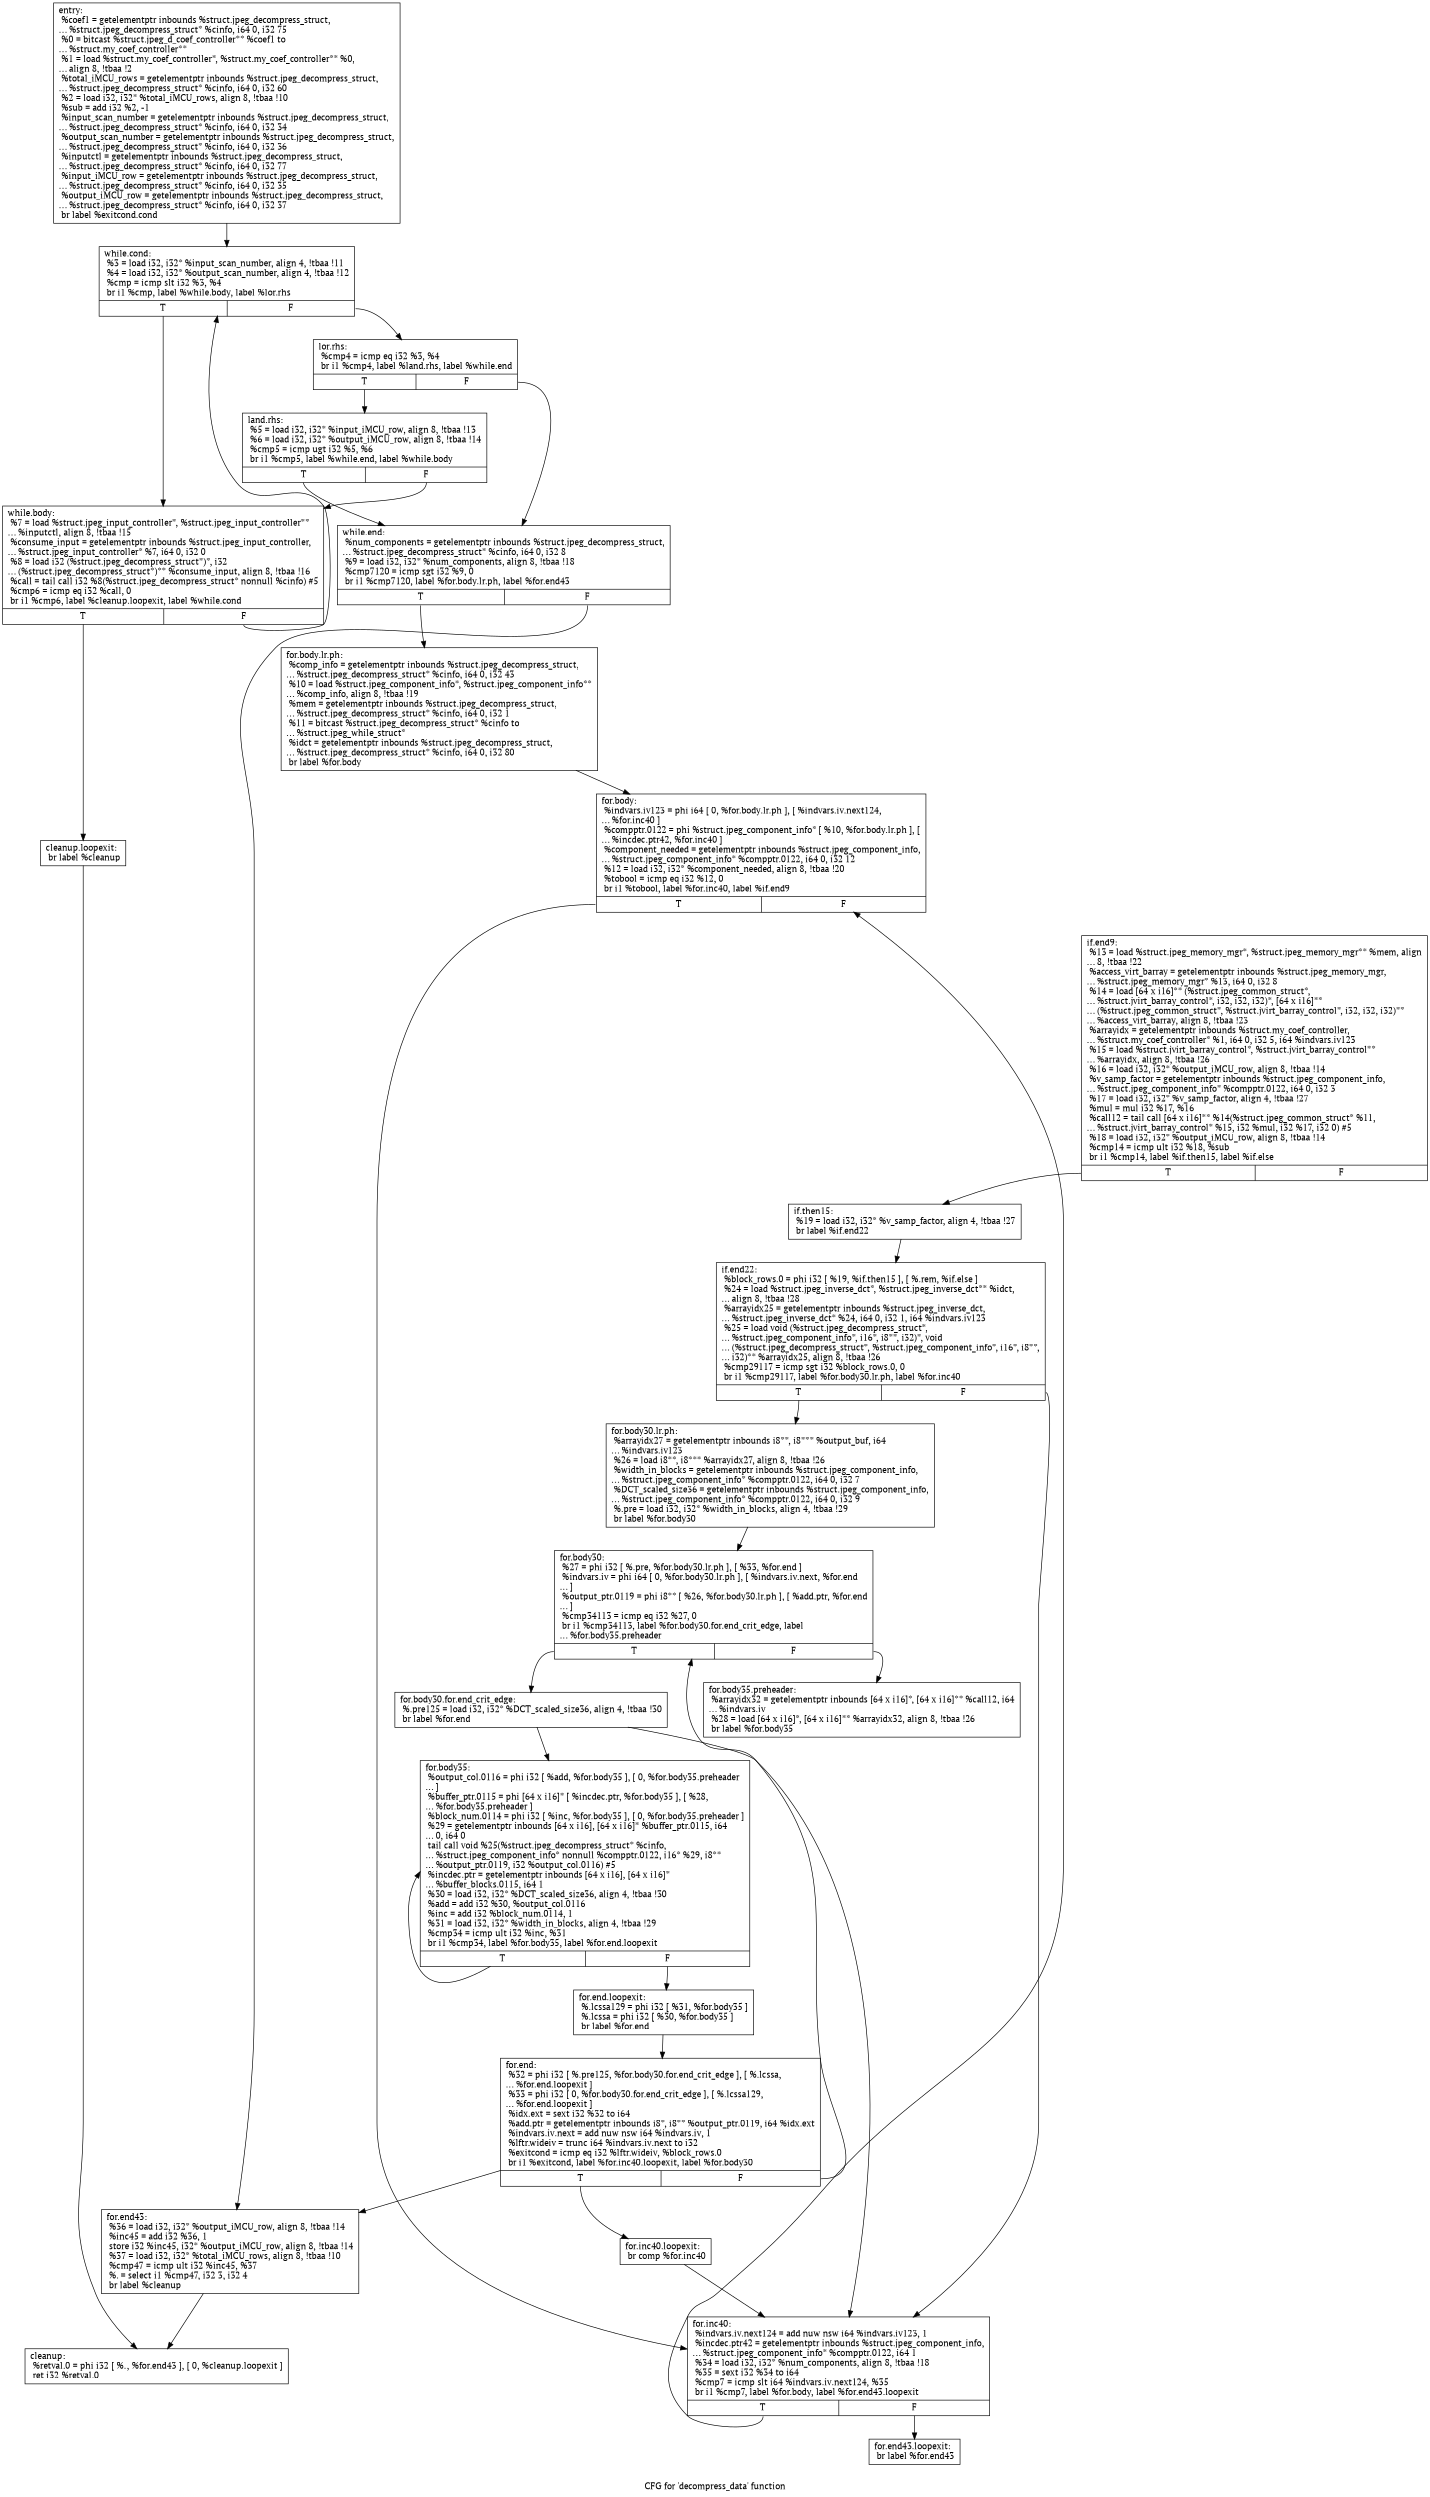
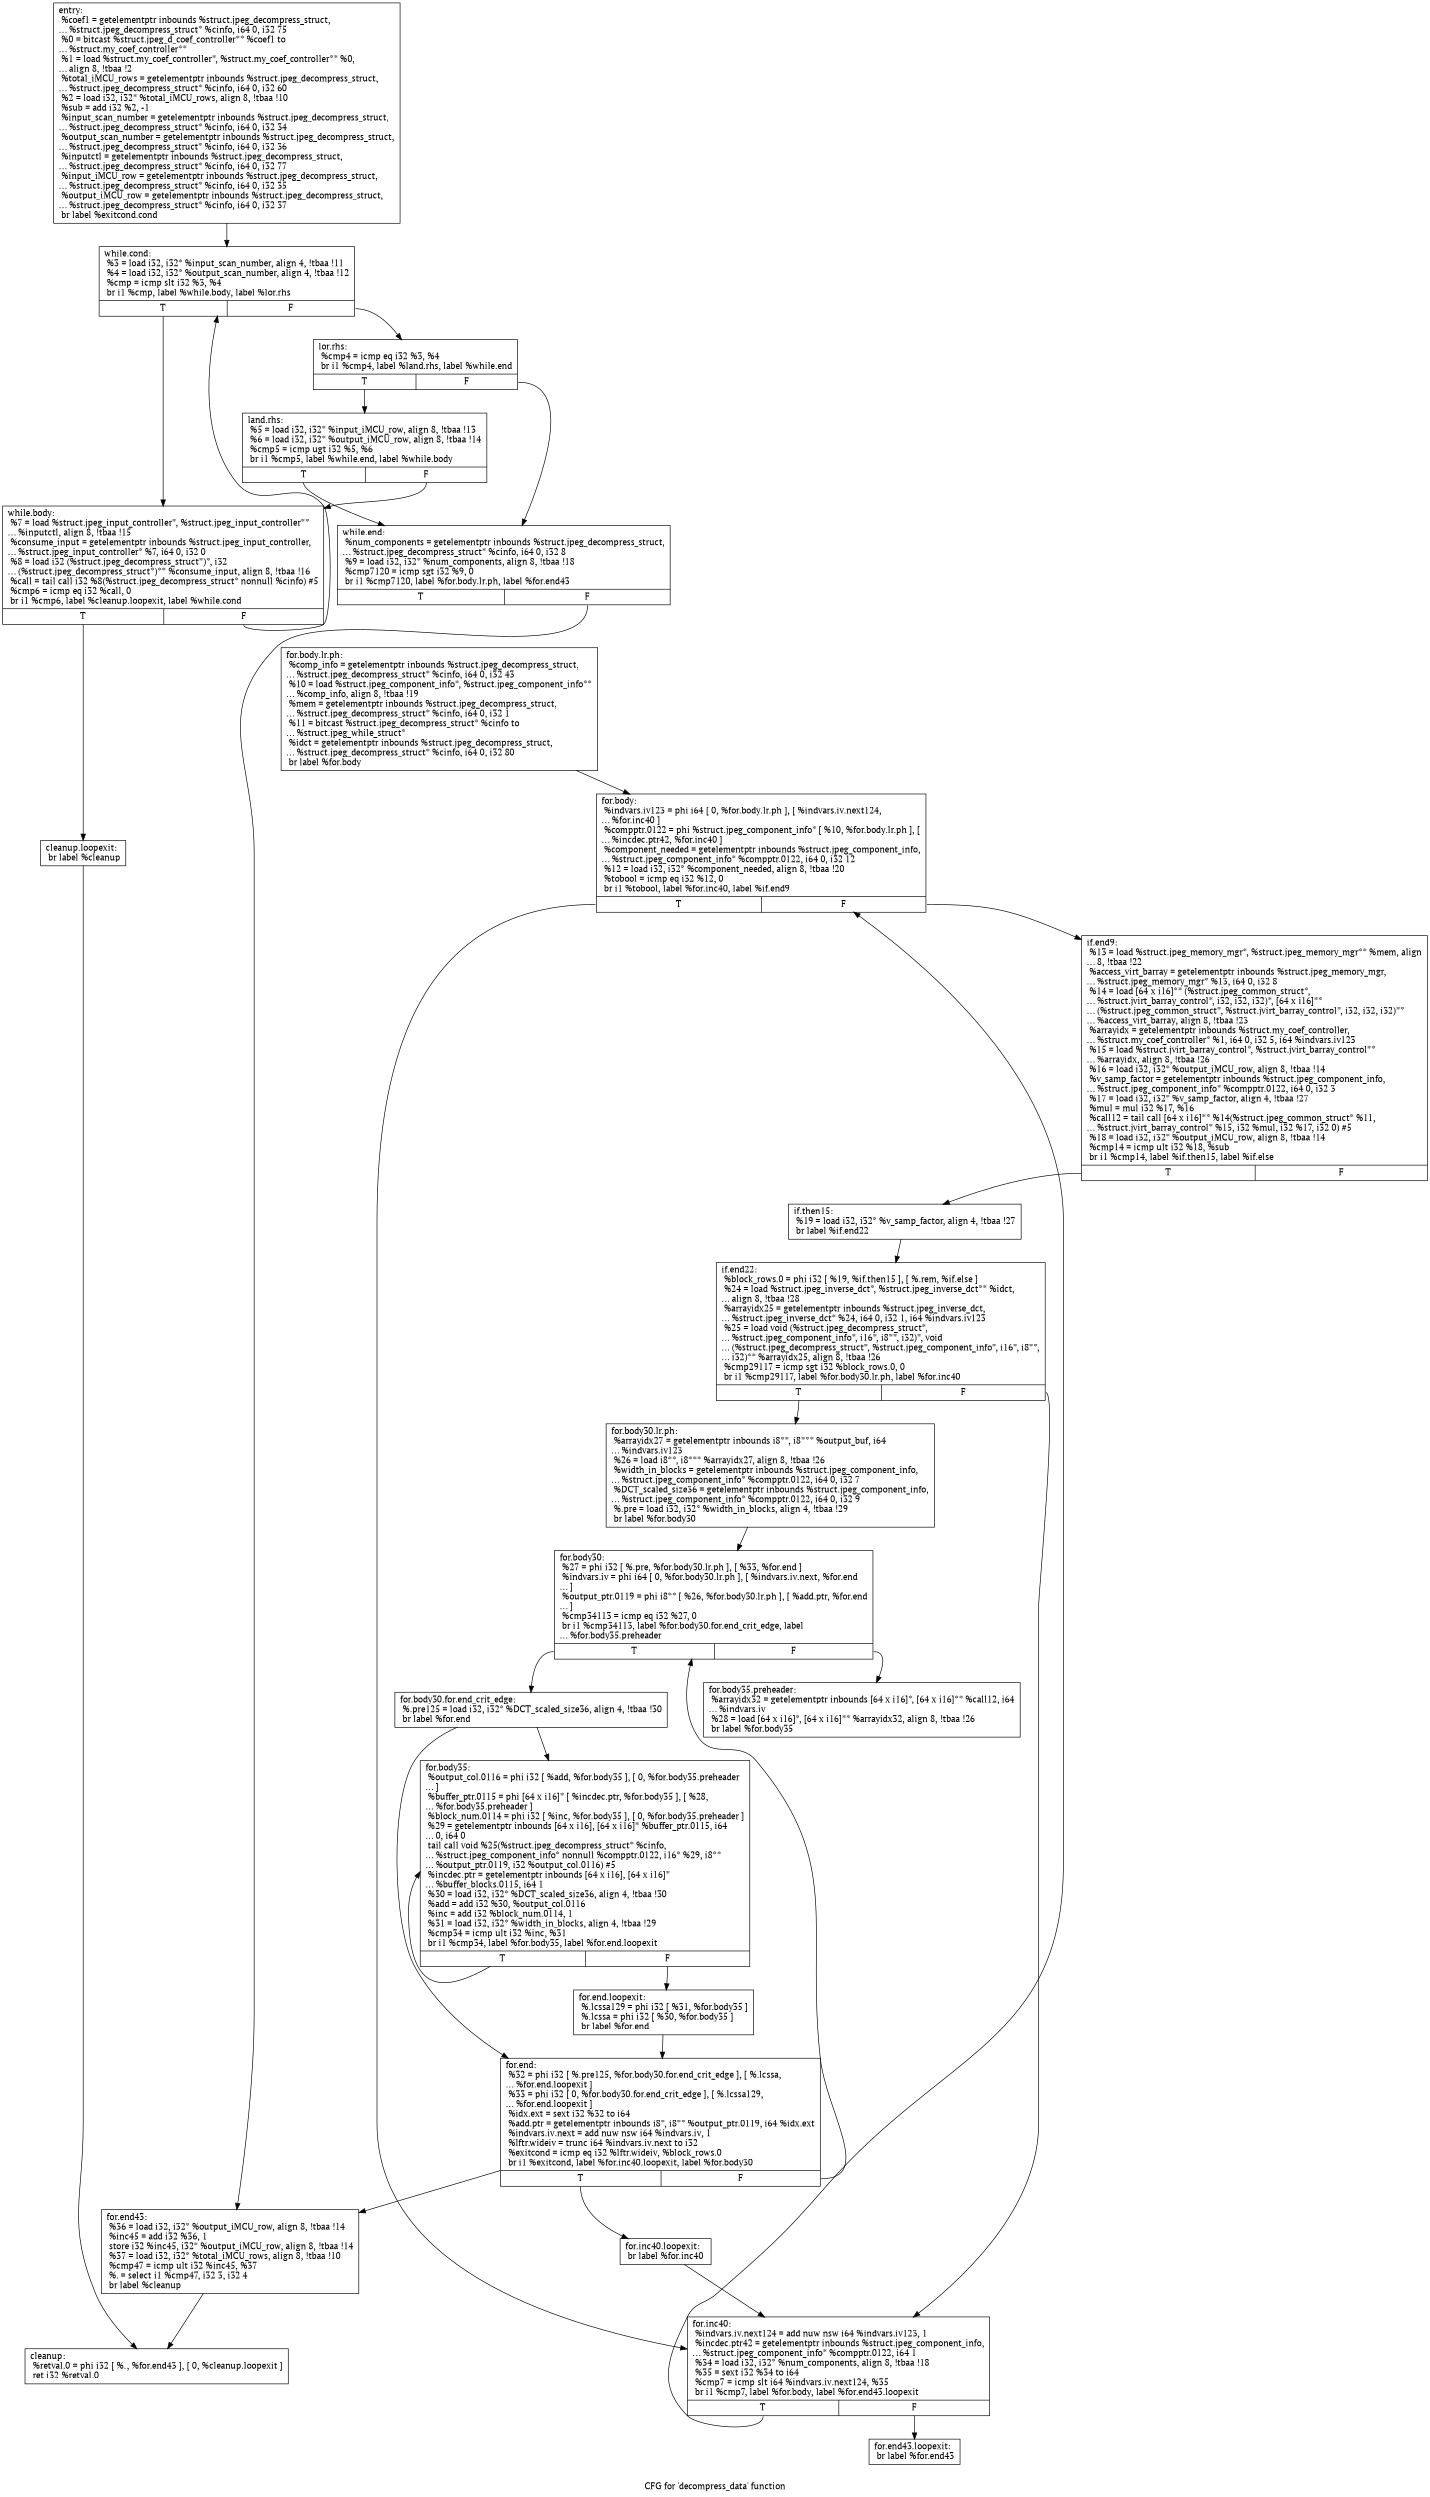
(421, 623) -> none
none -> (1003, 911)
(855, 1957) -> (399, 1899)
(666, 2256) -> (665, 2256)
